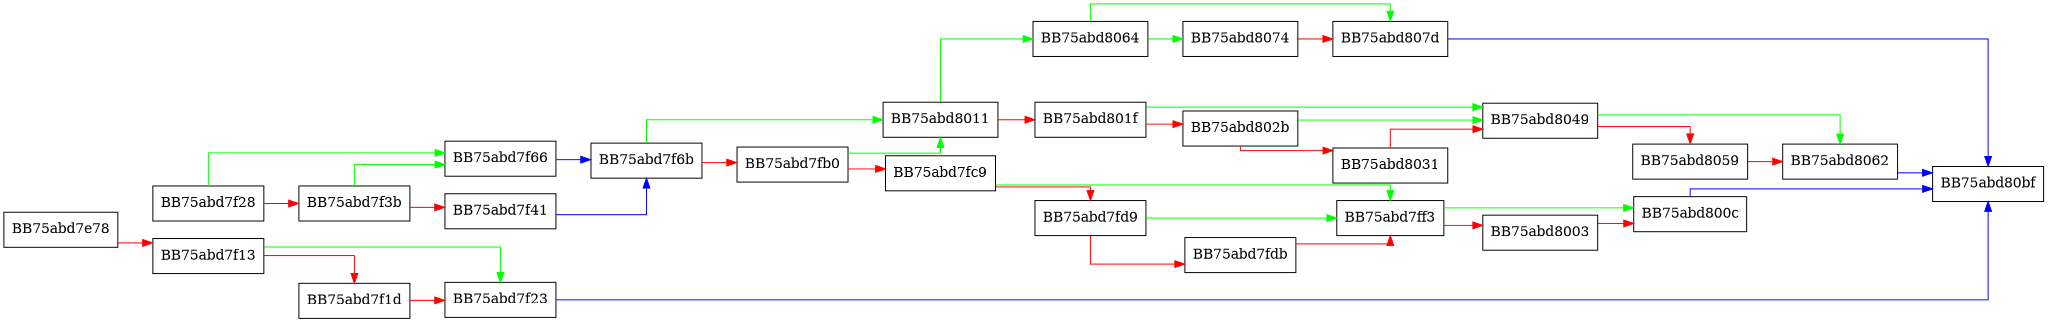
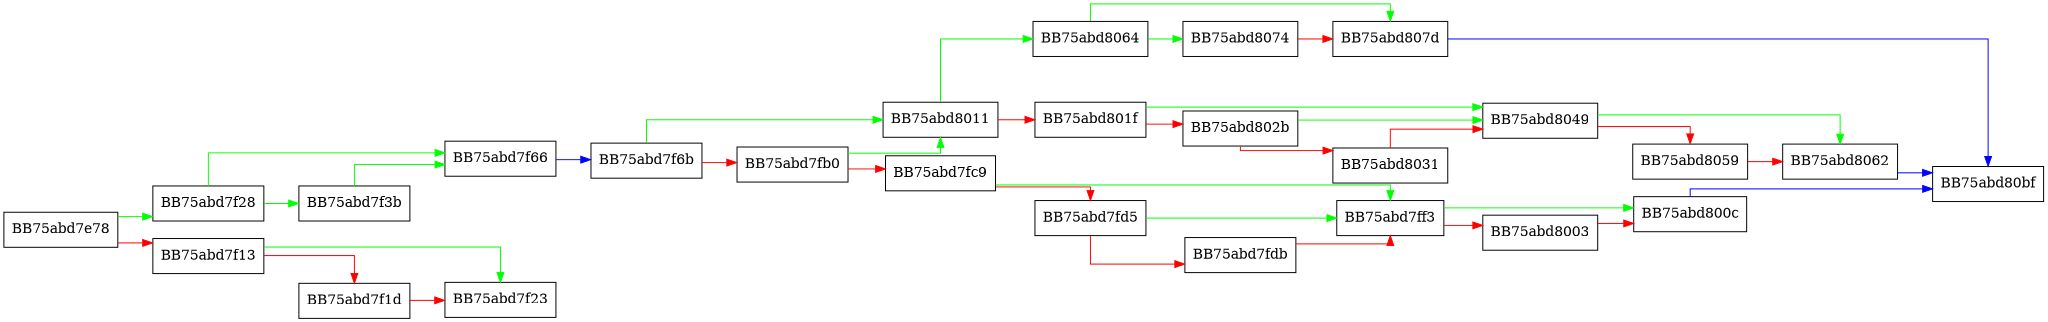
(276, 203) -> (276, 203)
(500, 211) -> none
none -> (130, 217)
(1090, 218) -> (1090, 218)
(1316, 300) -> none
